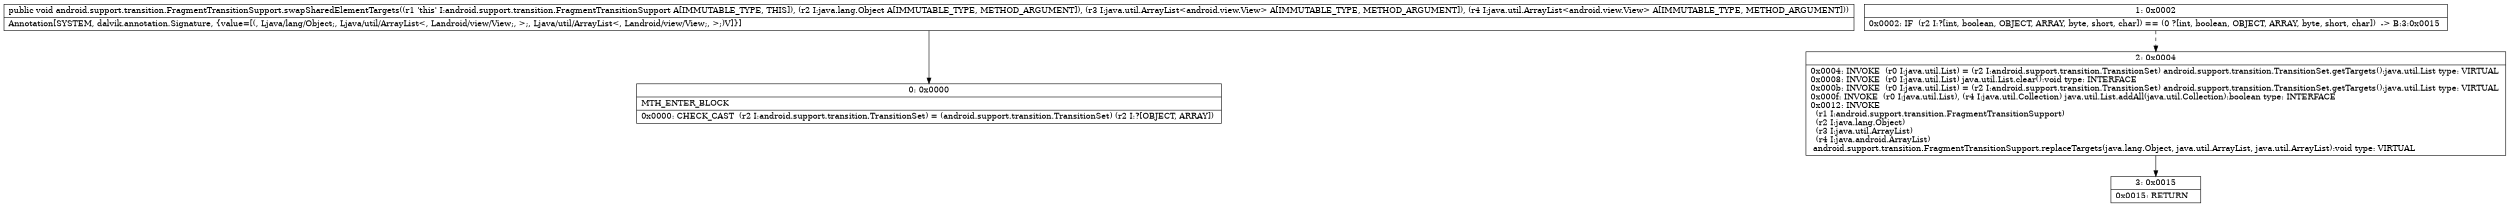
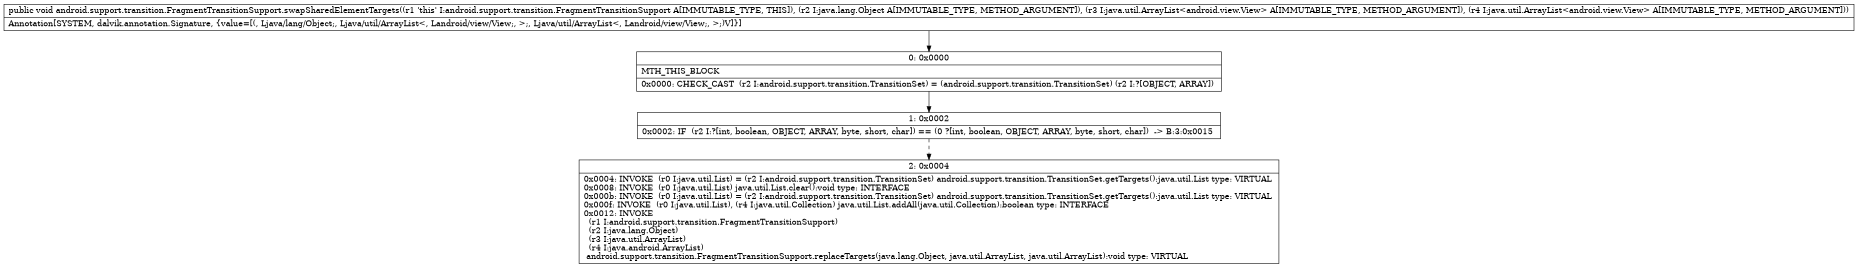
none -> (929, 99)
(685, 103) -> (680, 71)
(2156, 190) -> none
